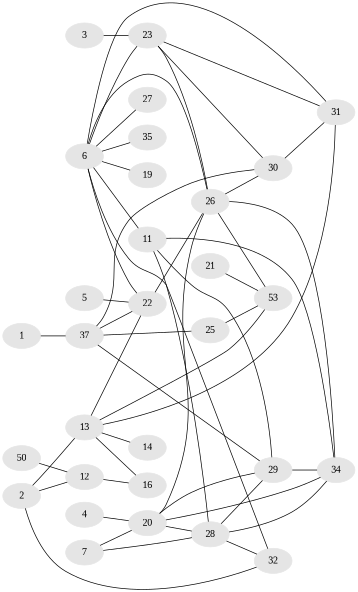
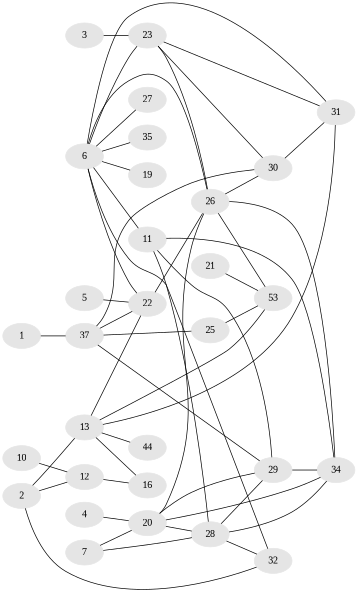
(147, 448) -> (147, 448)
(22, 458) -> (22, 458)
